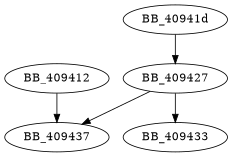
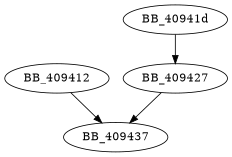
(175, 137) -> none
